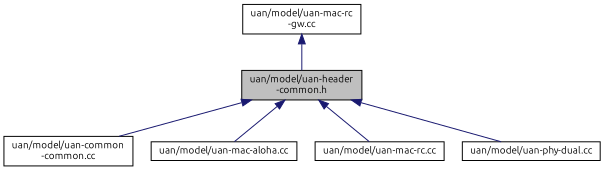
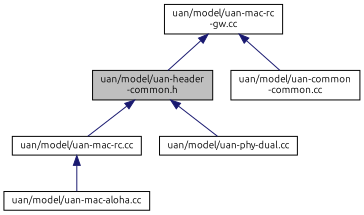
(180, 119) -> (263, 56)
(256, 124) -> (77, 178)
